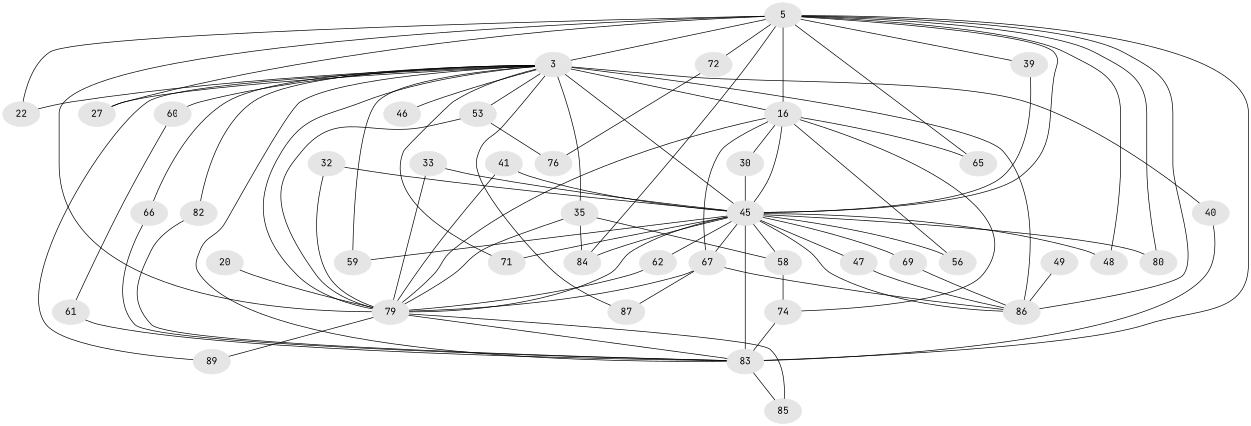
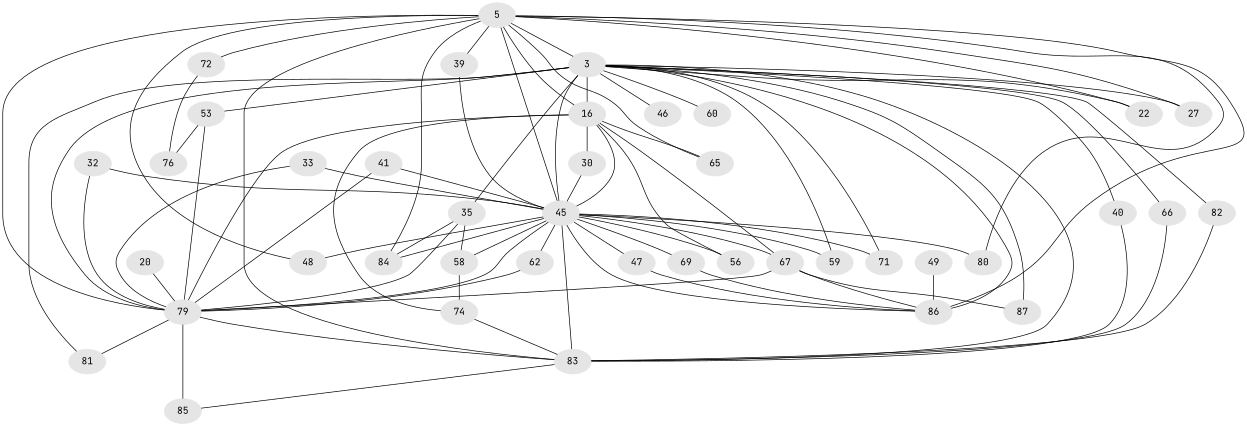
(71, 312) -> none
(212, 362) -> (87, 362)
